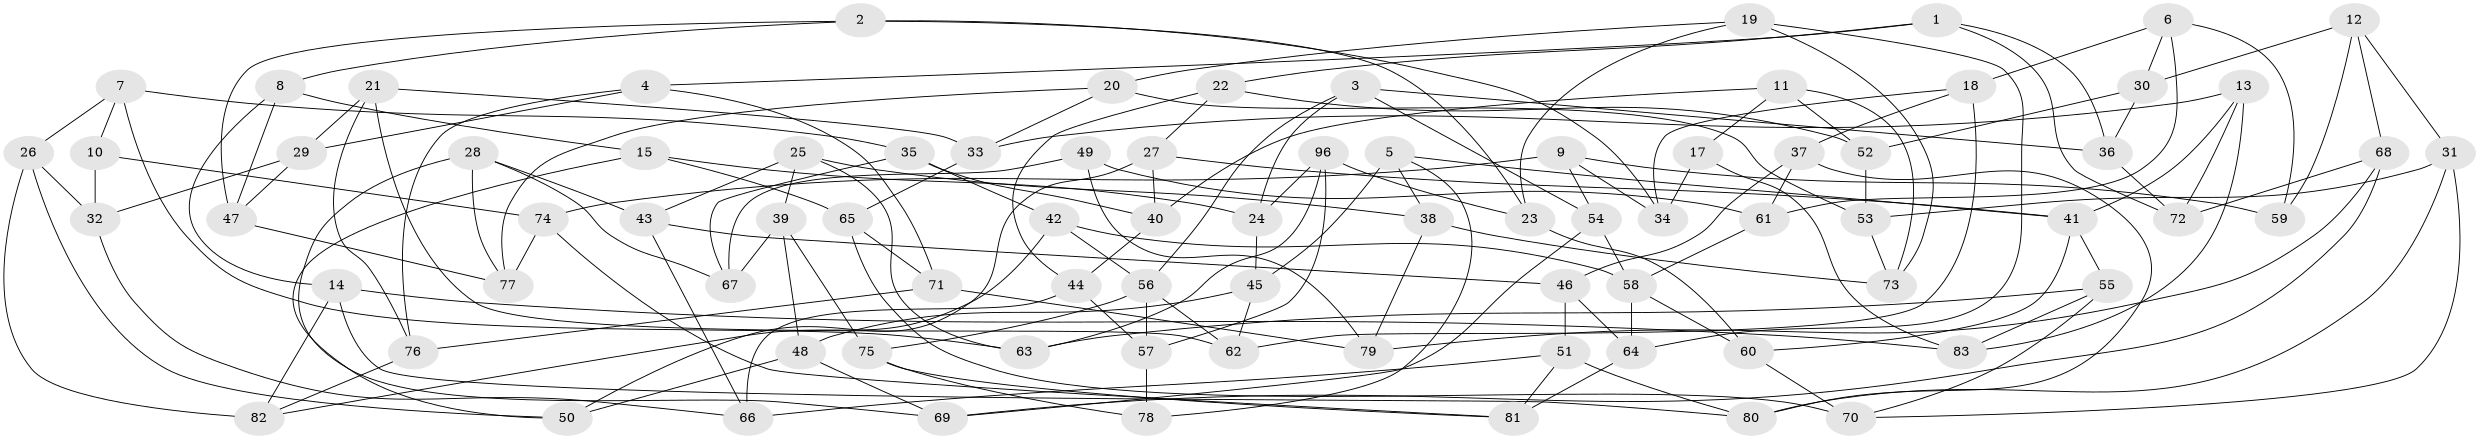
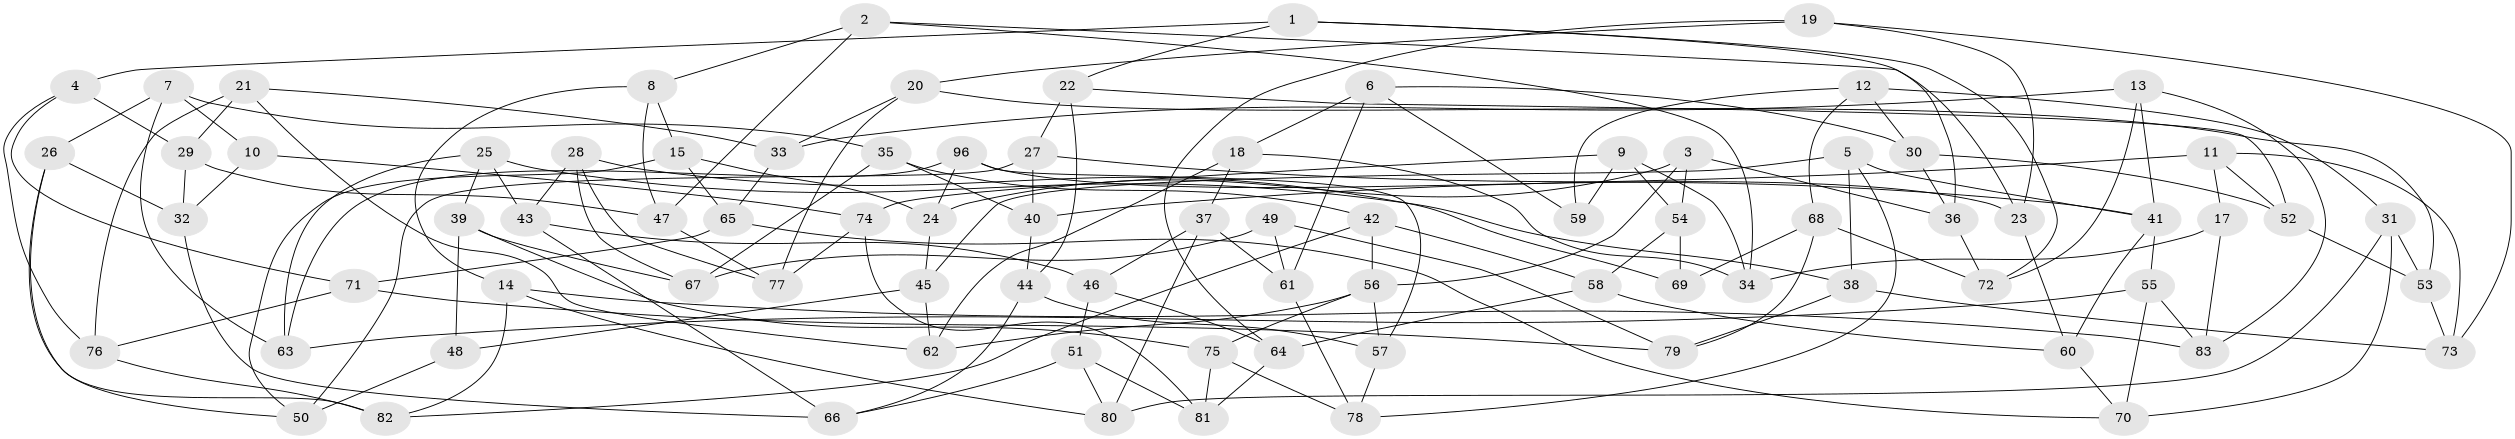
(1698, 253) -> (1322, 352)
(871, 386) -> none
